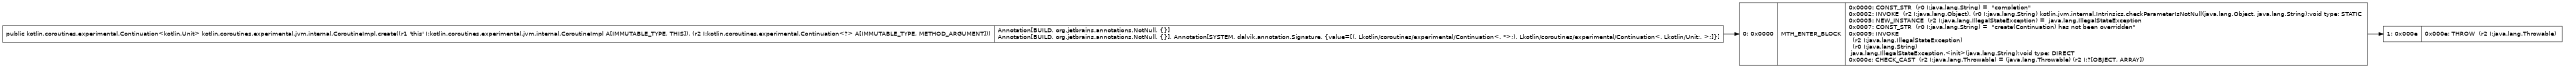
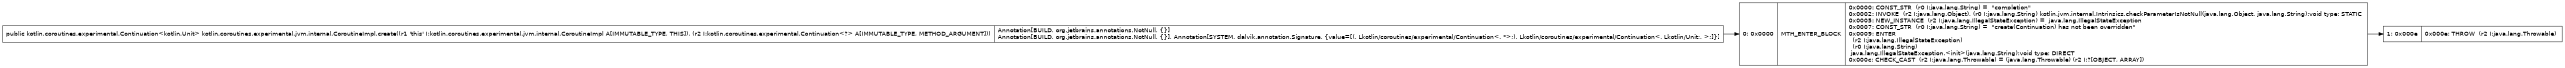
(1876, 34) -> (1874, 34)
